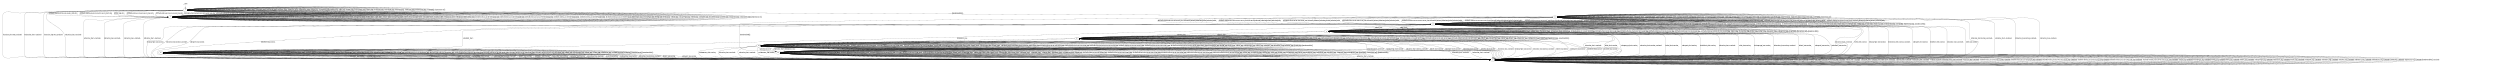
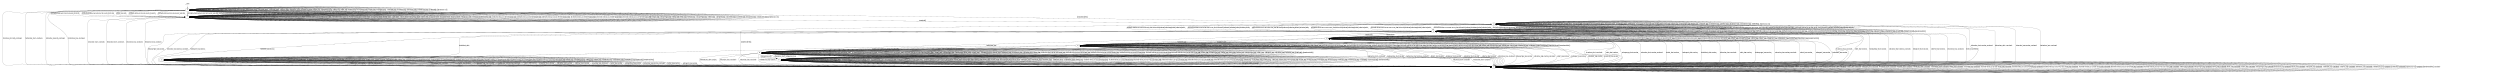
none -> (840, 21)
